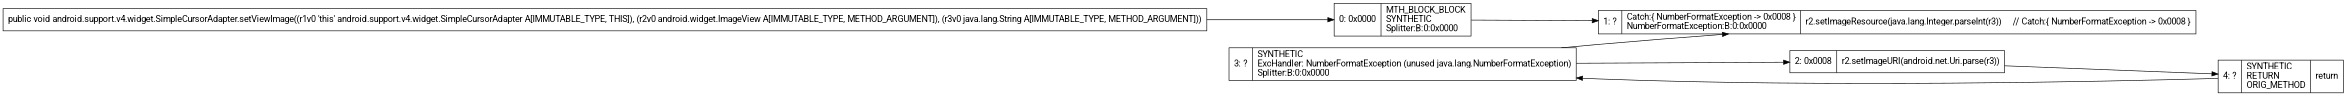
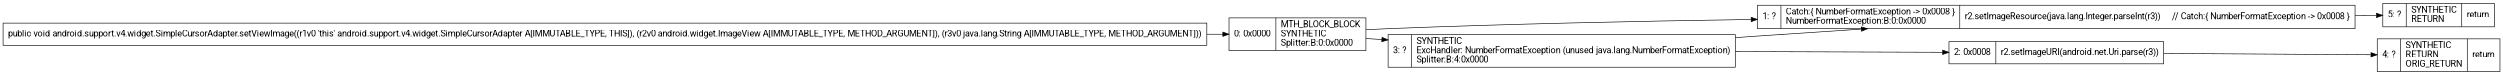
none -> (2439, 15)
(1293, 73) -> (1453, 60)
(1900, 83) -> (1374, 39)
(2276, 85) -> (2434, 64)
